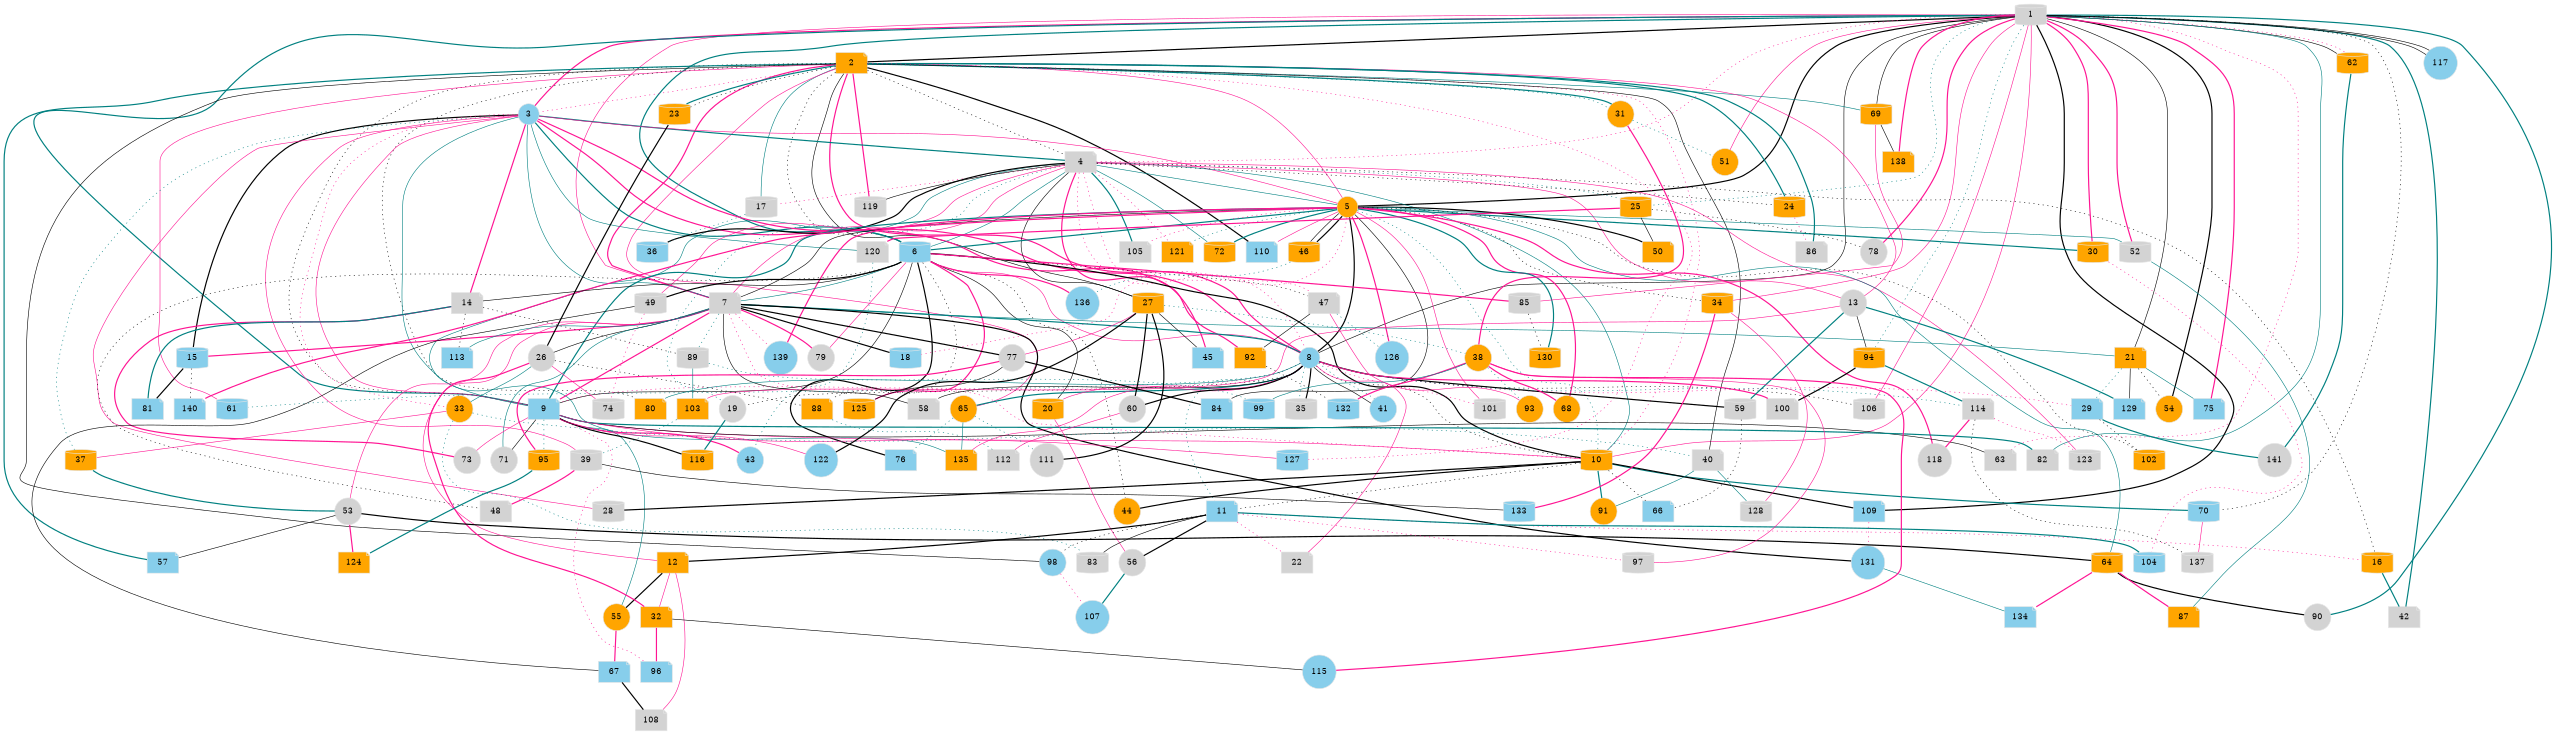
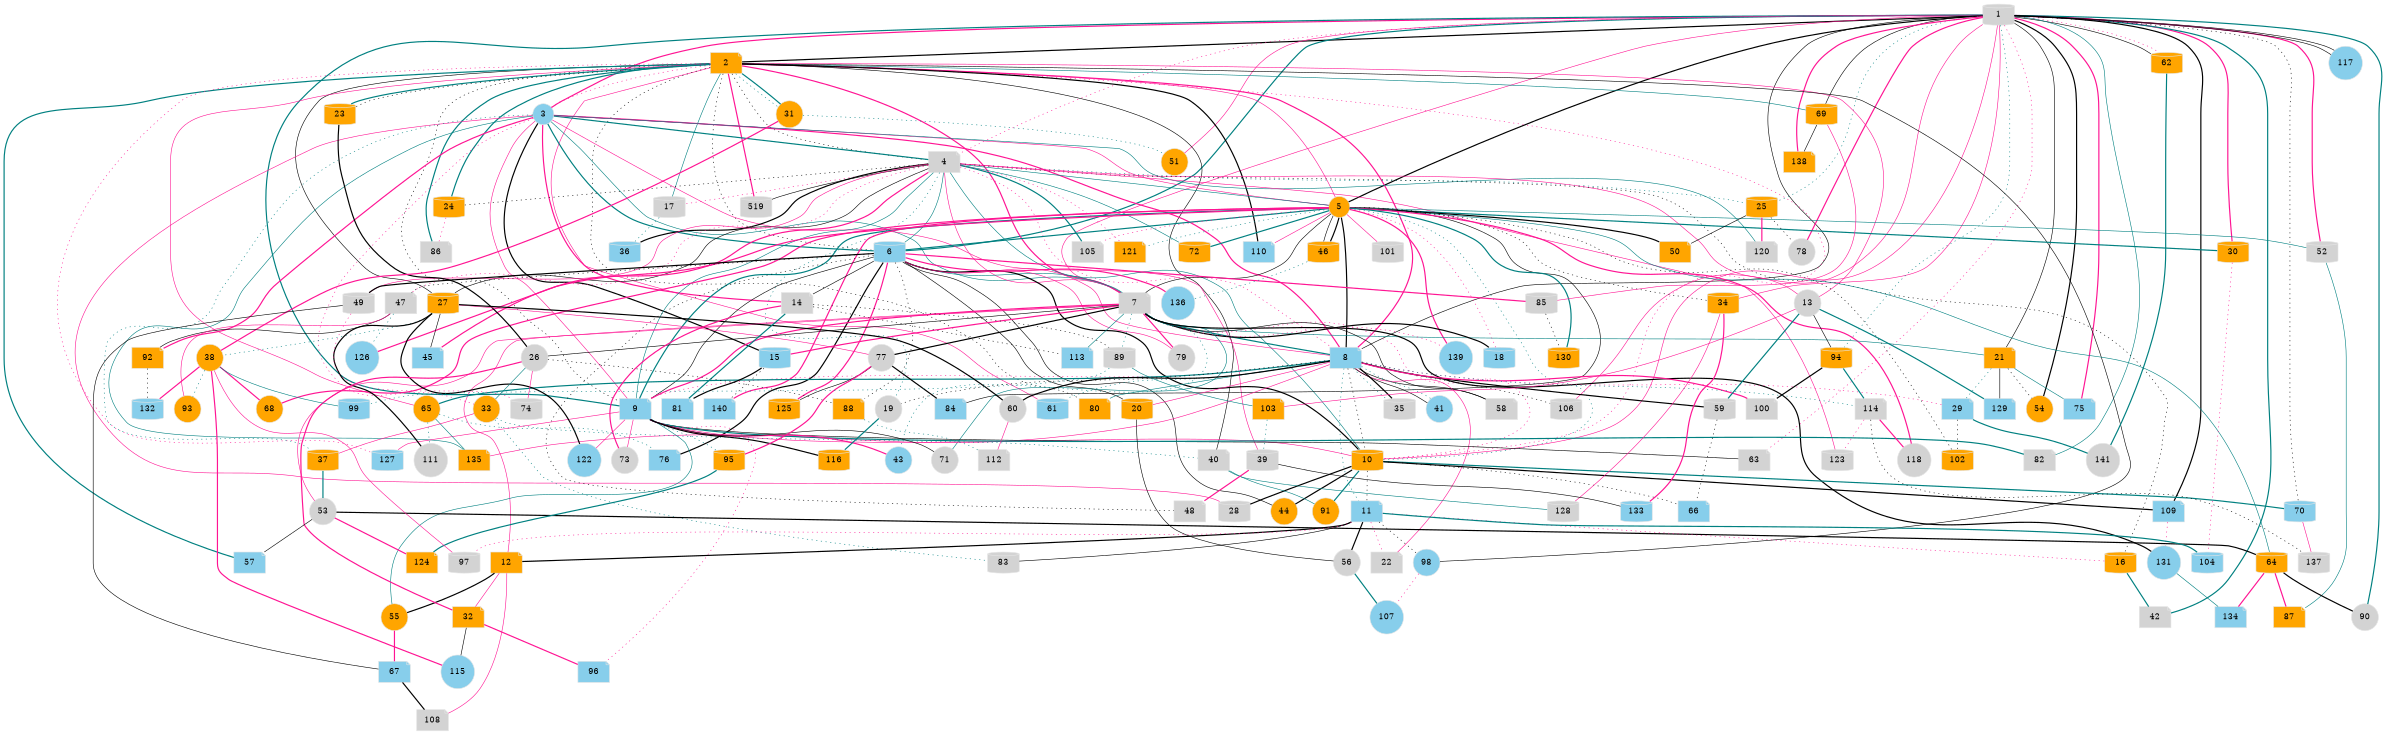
(870, 207) -> (756, 207)
(1070, 332) -> (1098, 384)
(1309, 358) -> (1346, 358)
(847, 365) -> (1085, 390)
(1360, 377) -> none
(1088, 482) -> (1201, 540)
